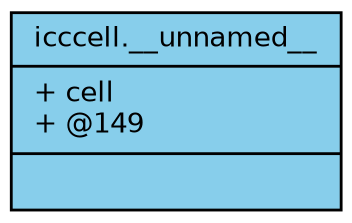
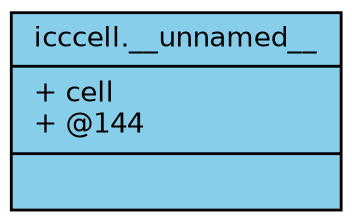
(90, 124) -> (90, 124)
